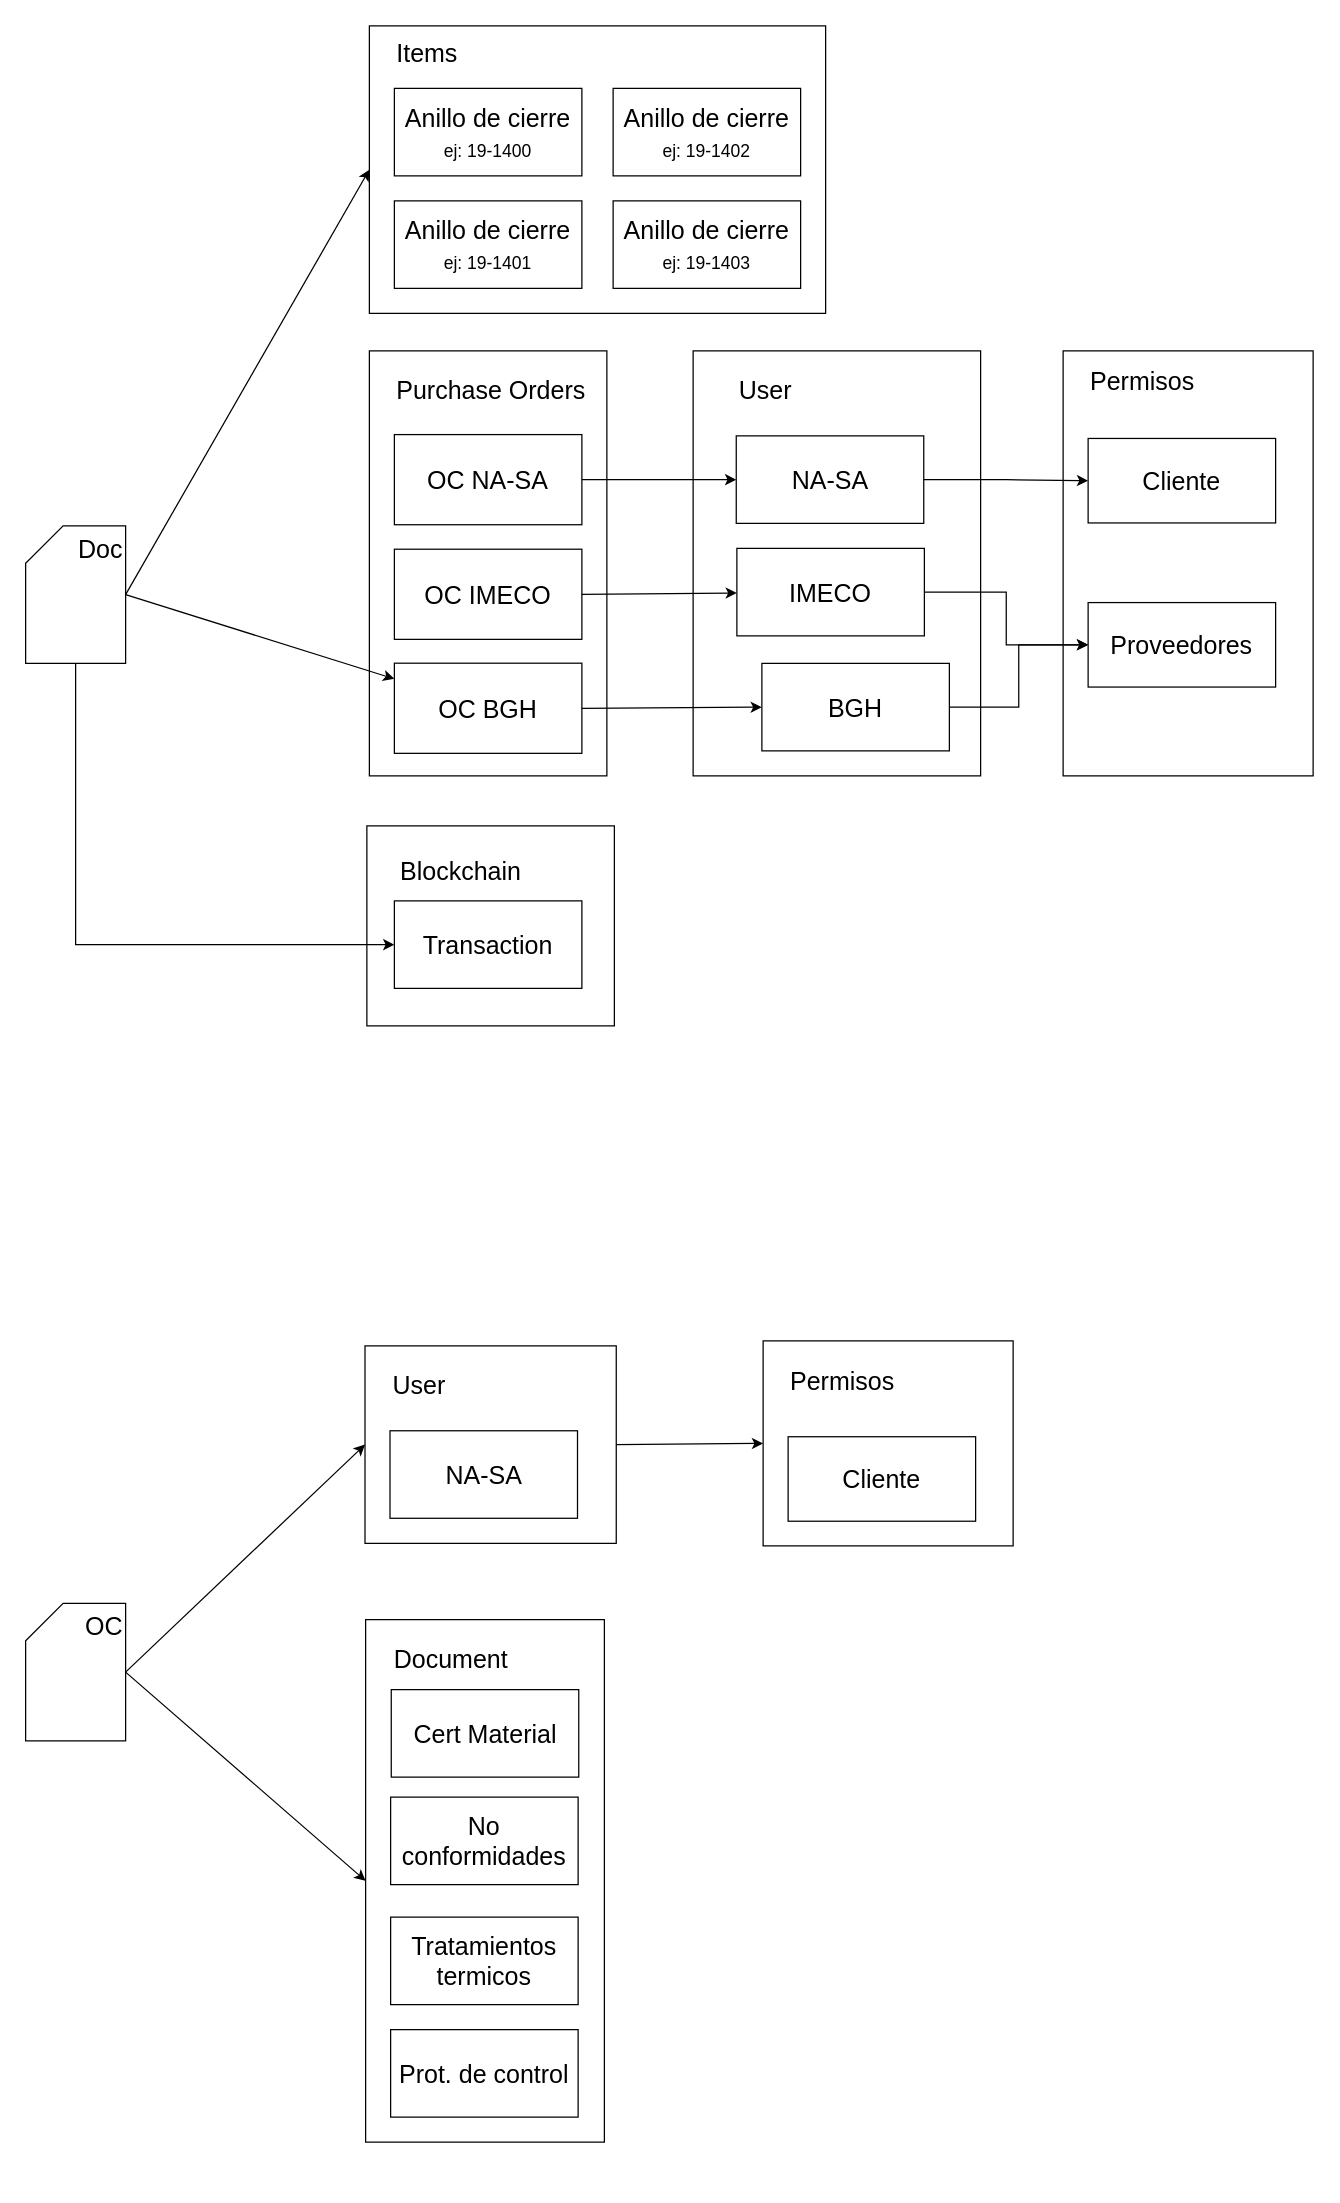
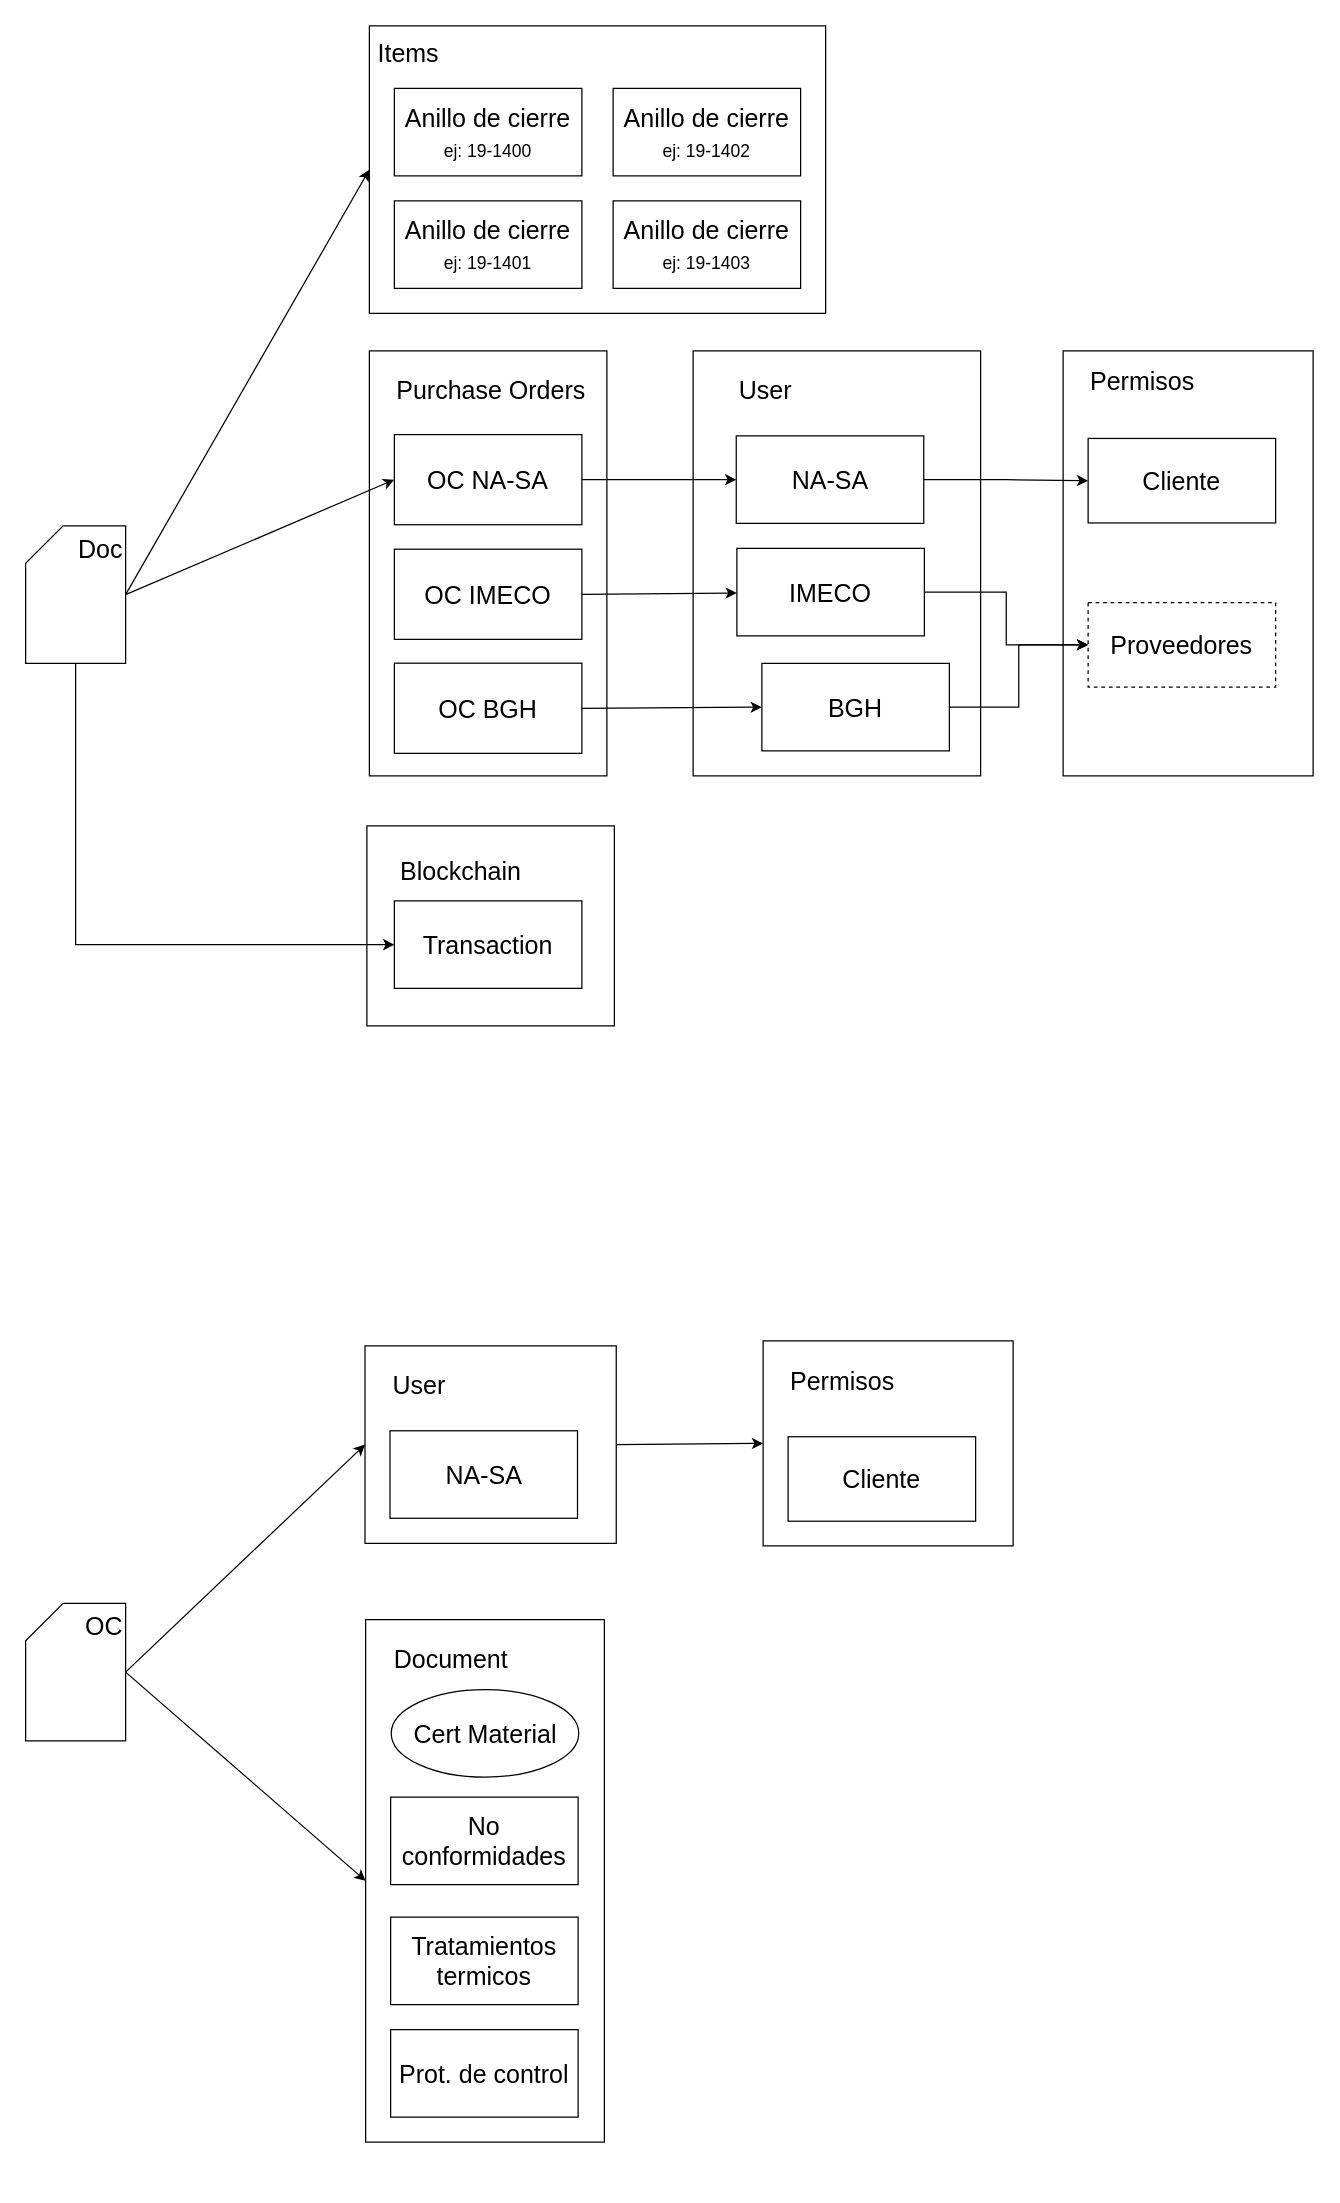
(432, 52) -> (413, 52)
(257, 635) -> (257, 538)
(1182, 645) -> (1182, 645)
(485, 1733) -> (485, 1733)
